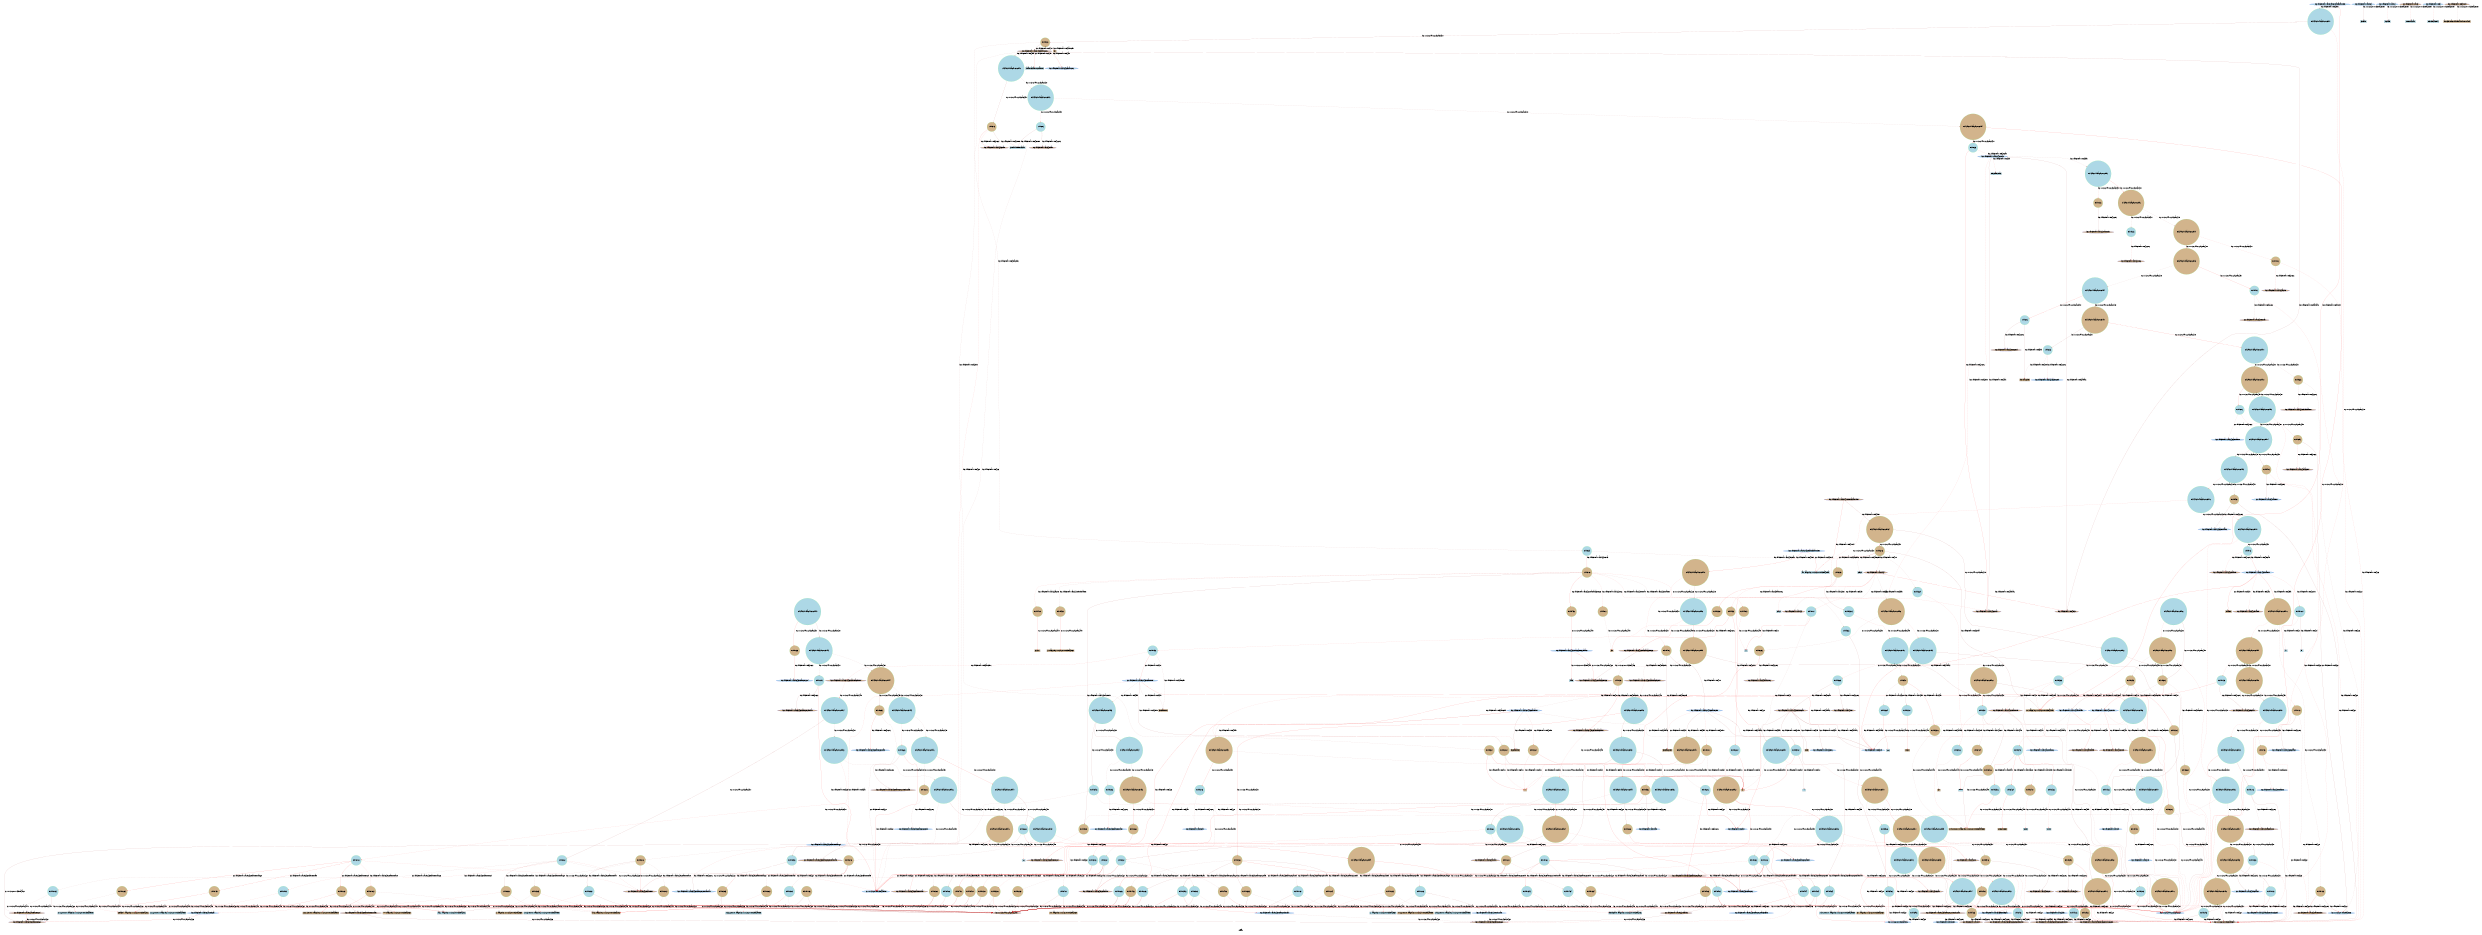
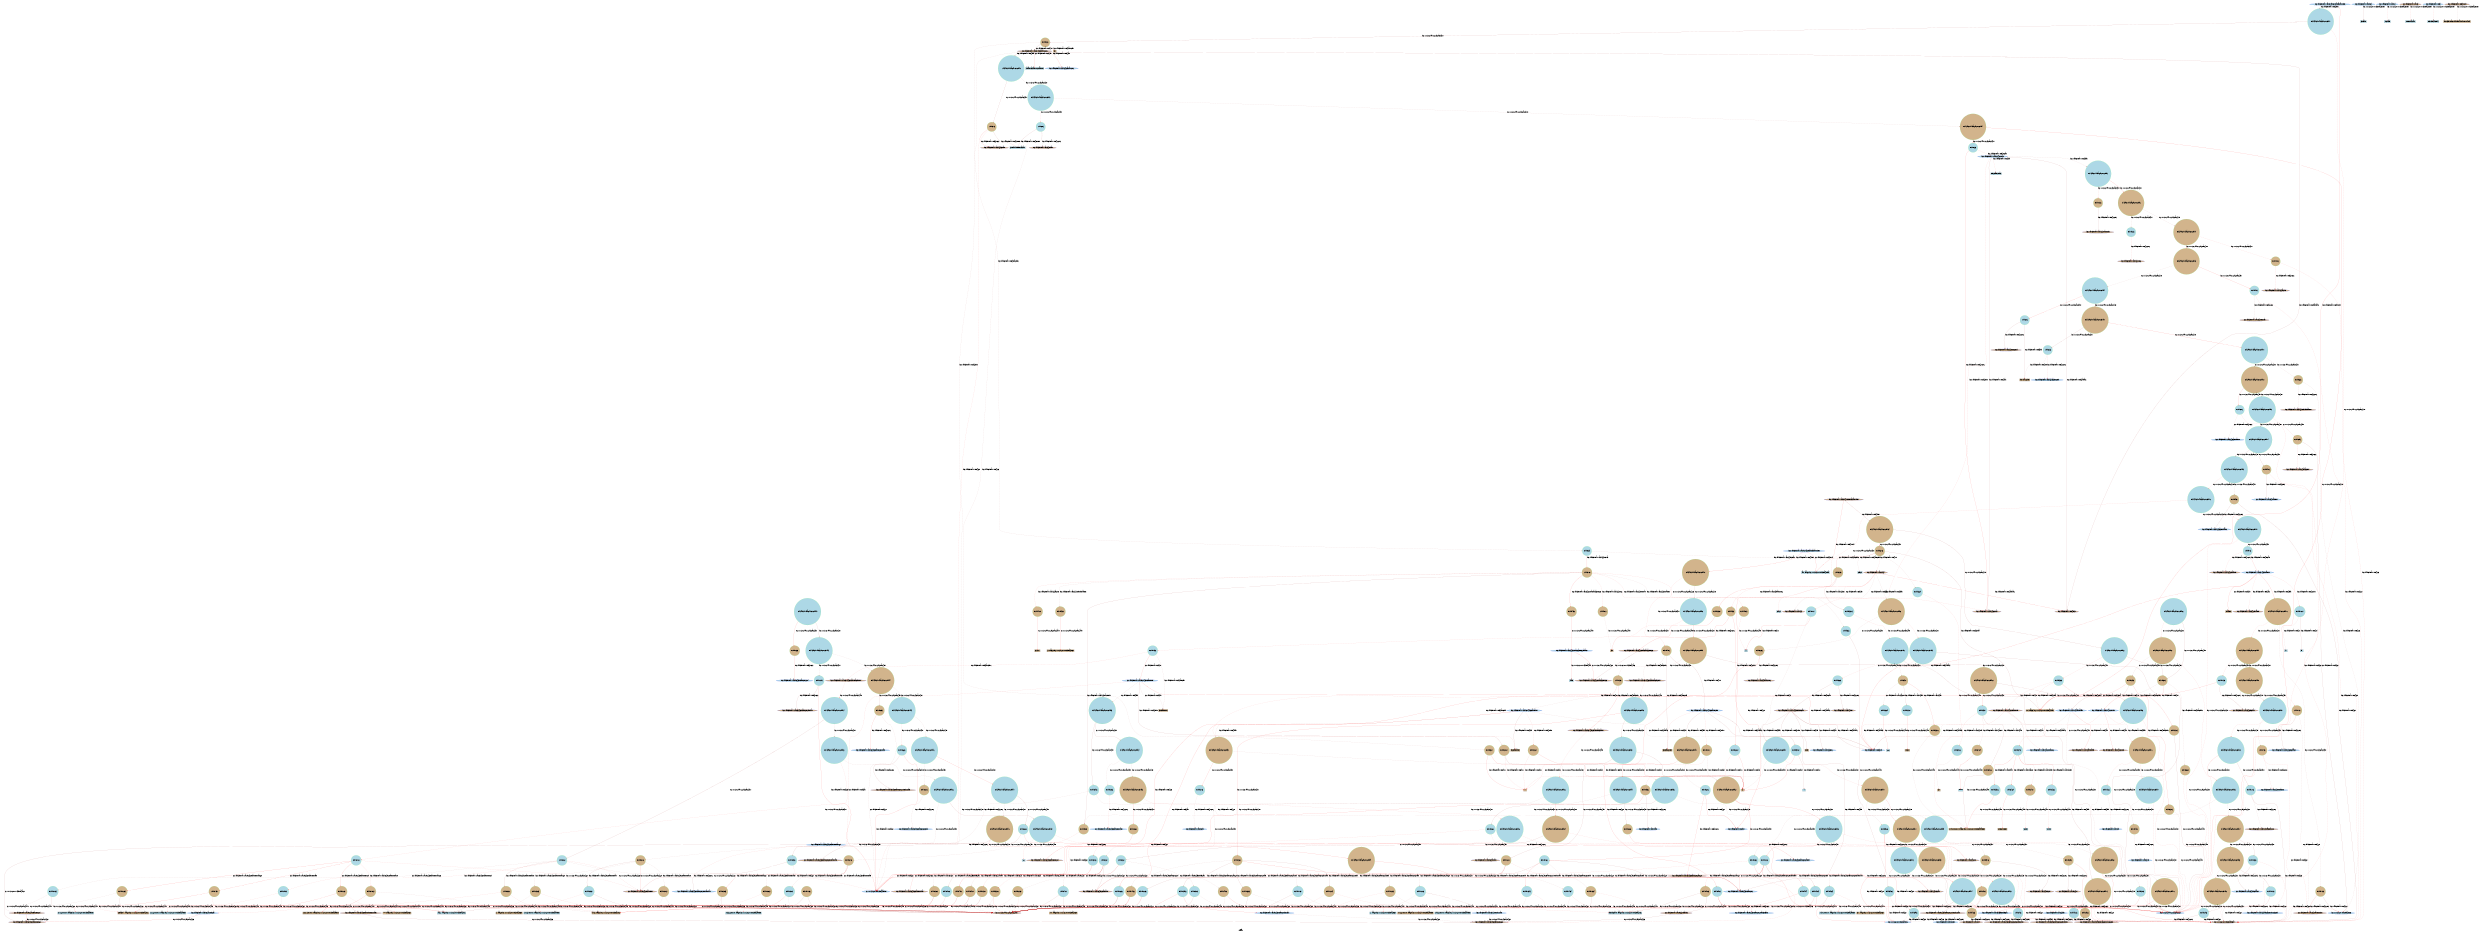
none -> (1944, 919)
